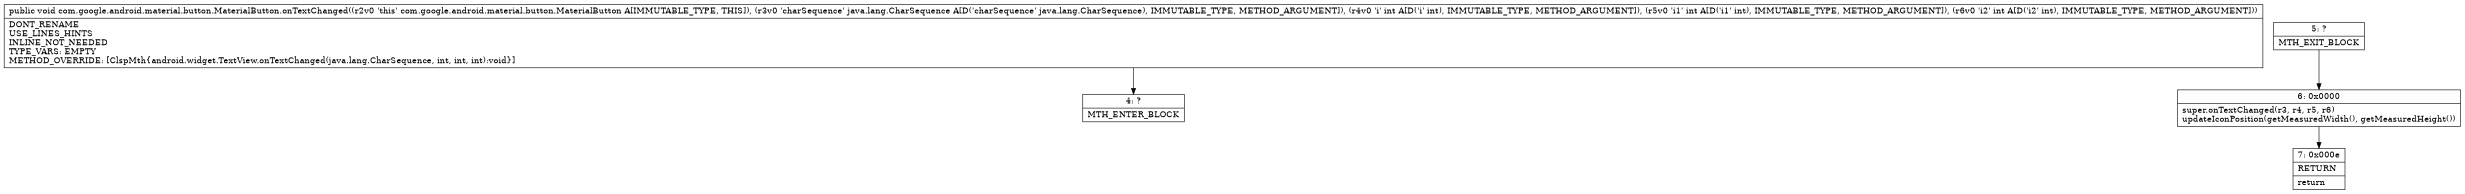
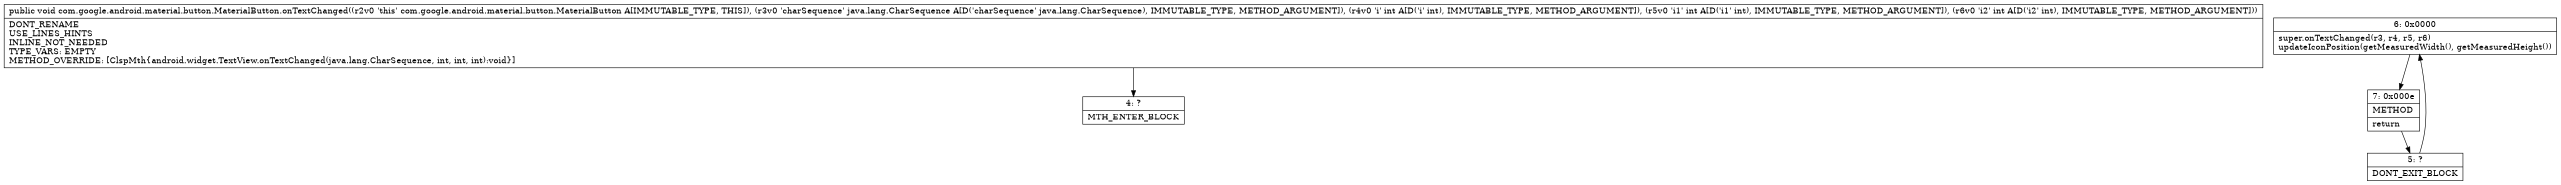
(2319, 43) -> (2415, 173)
none -> (2405, 139)
(2317, 169) -> (2393, 110)
